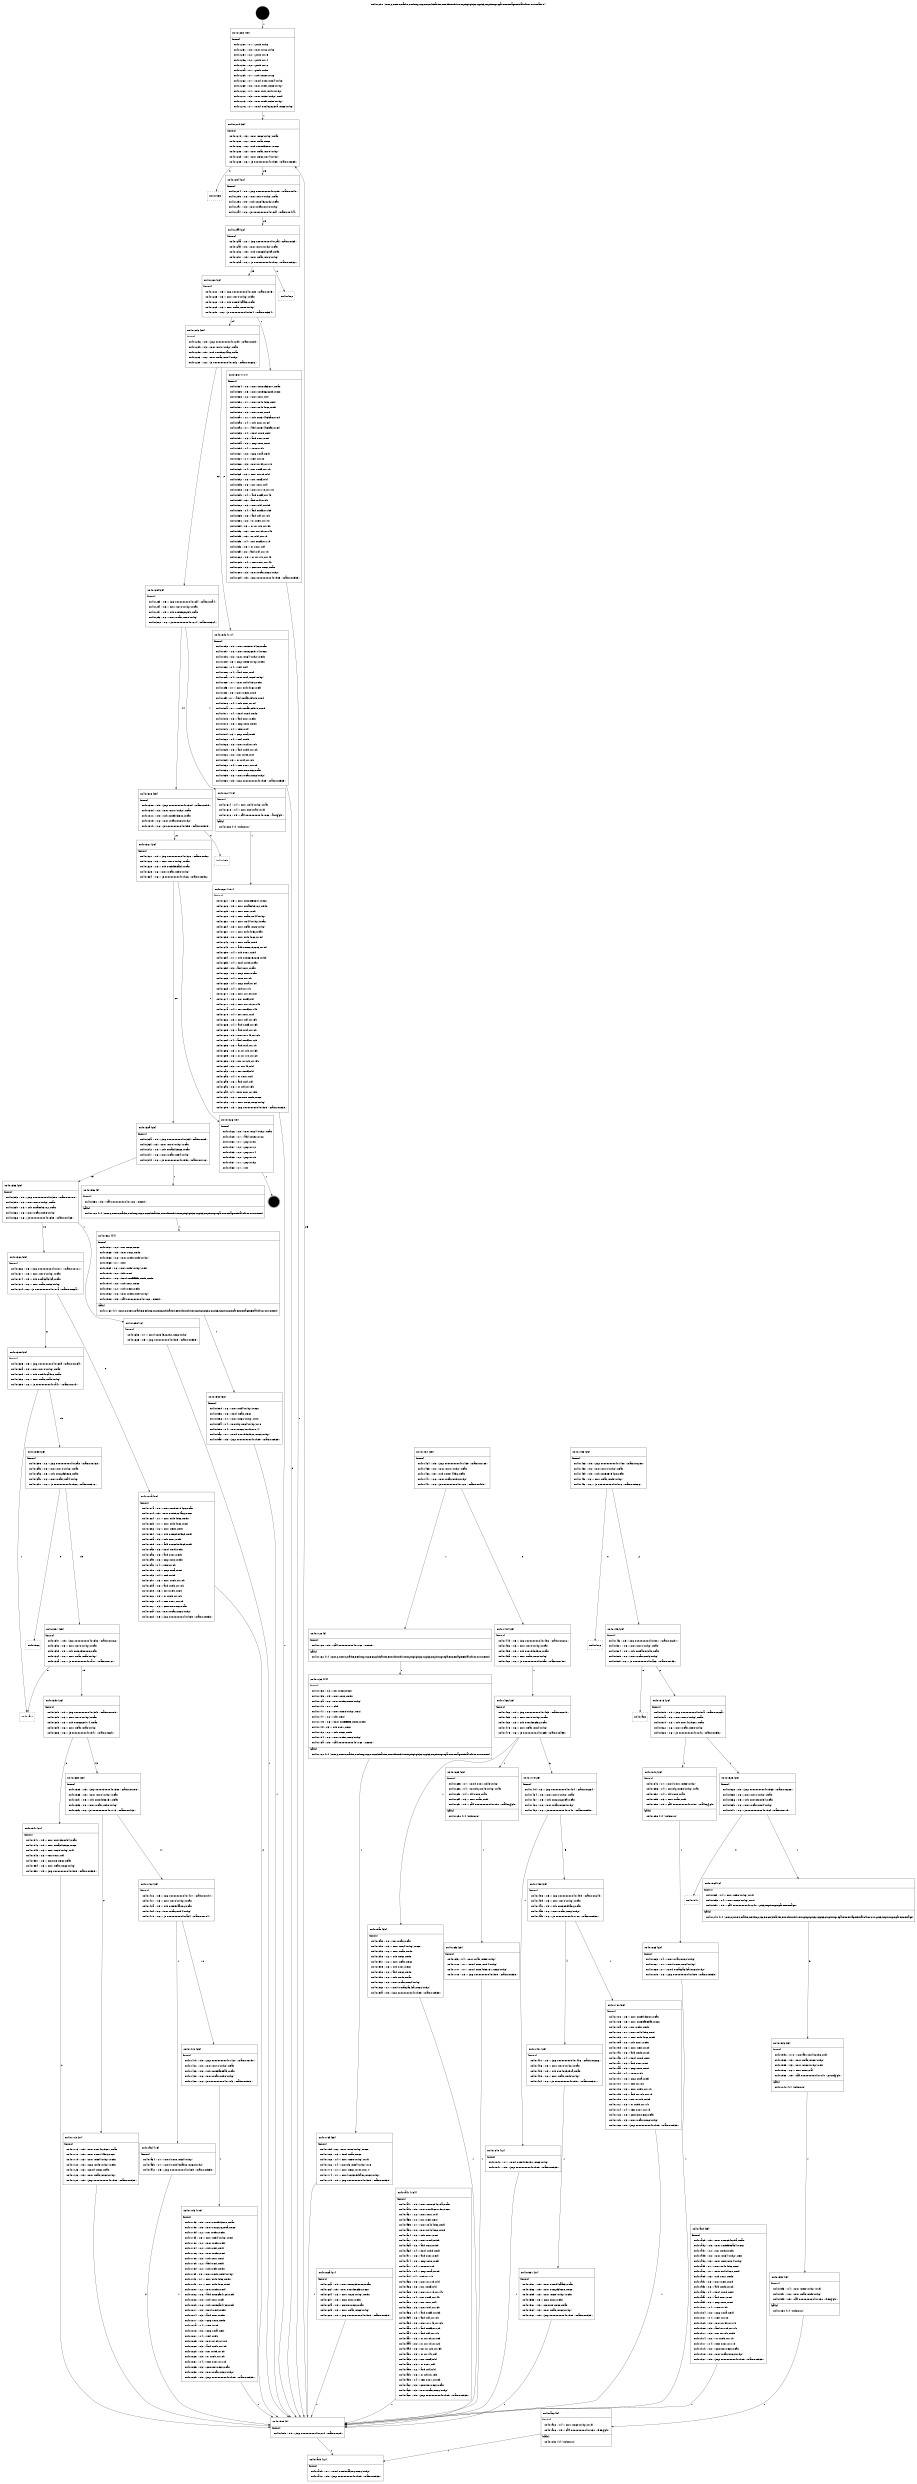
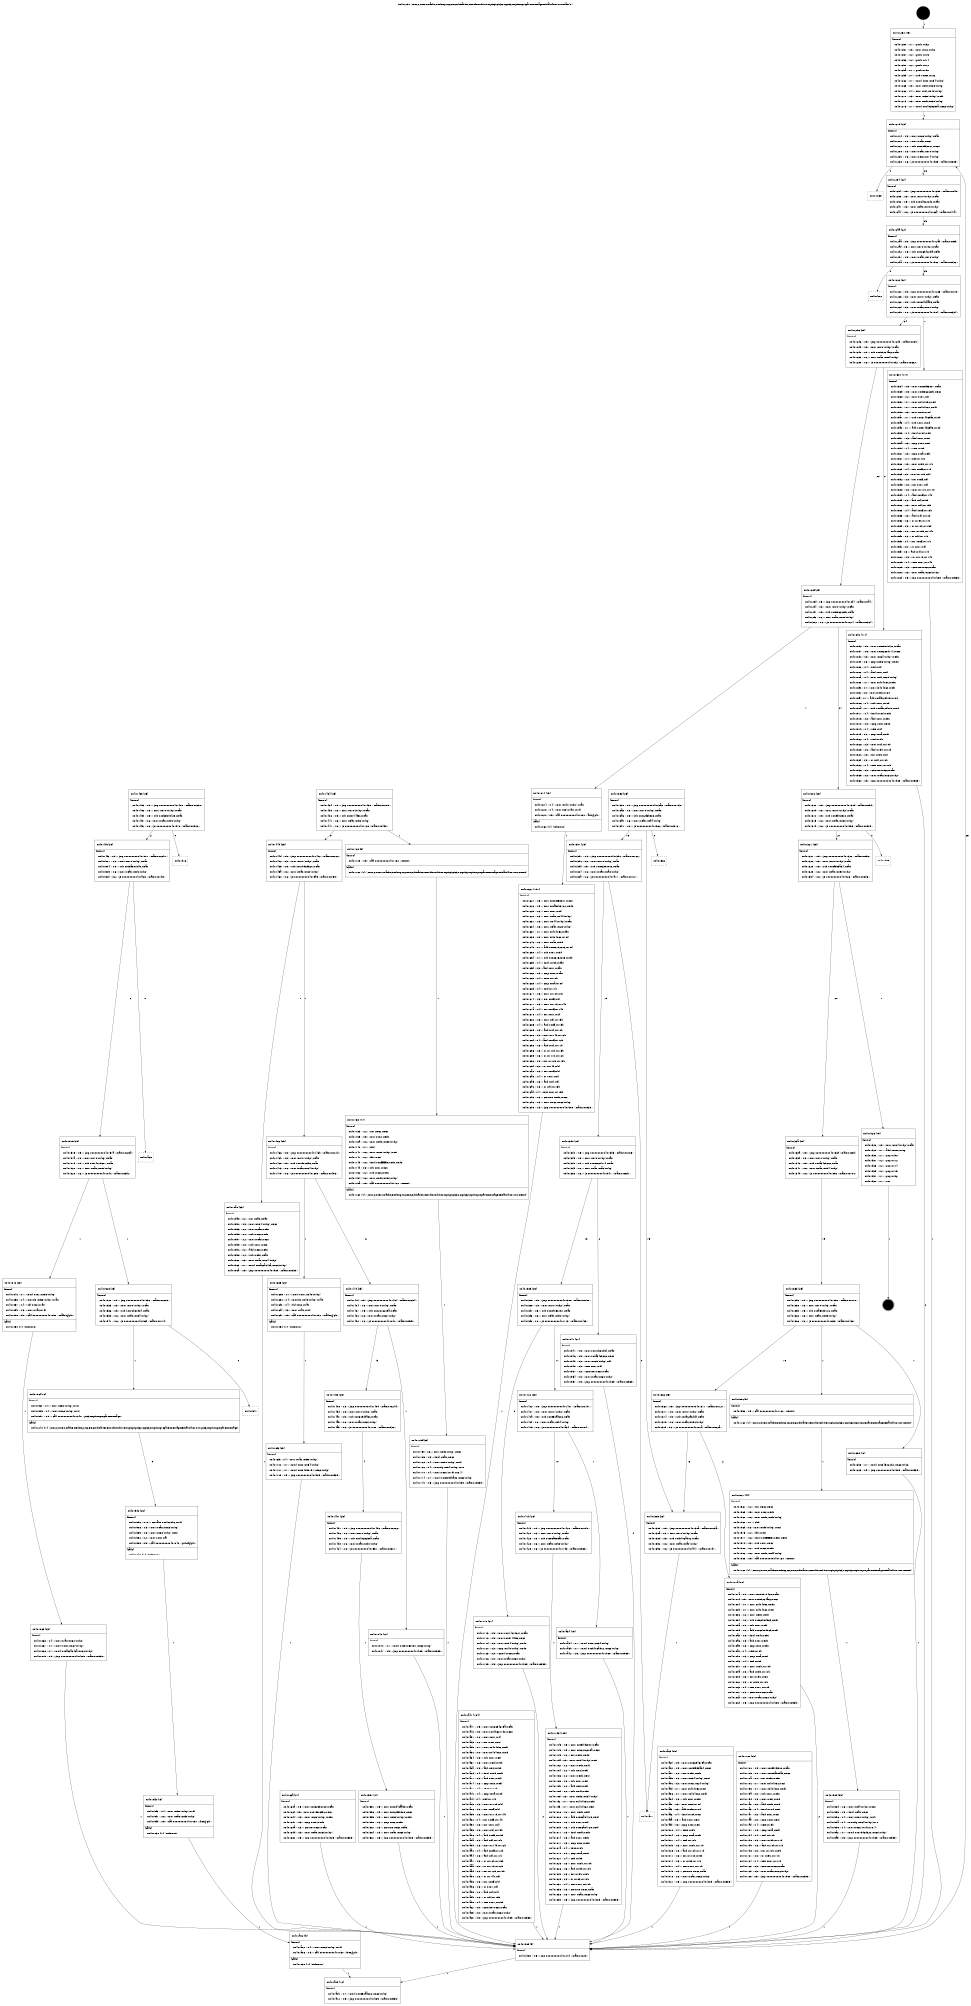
(173, 1174) -> (822, 1359)
(54, 1418) -> (647, 1173)
(419, 1800) -> (273, 1040)
(594, 1960) -> none
